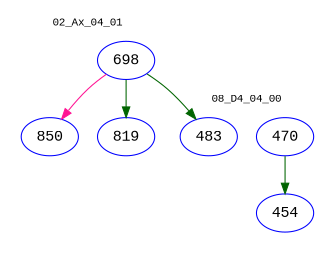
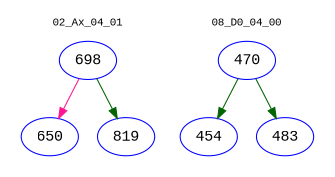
(178, 99) -> (264, 94)
(247, 99) -> (247, 23)
(50, 137) -> (50, 137)
